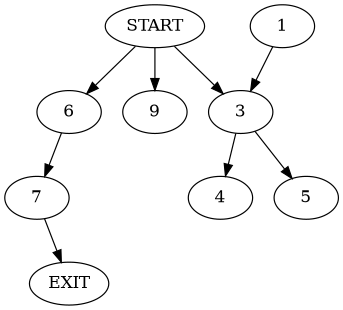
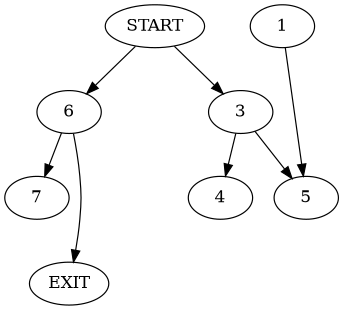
(264, 64) -> (293, 106)
(155, 112) -> none
(51, 235) -> (81, 192)
